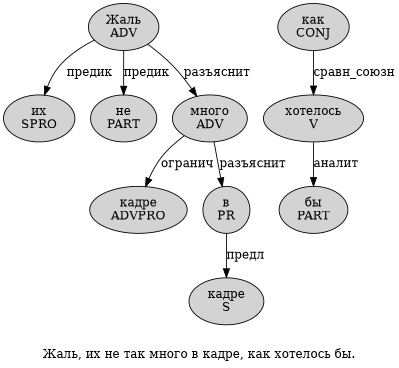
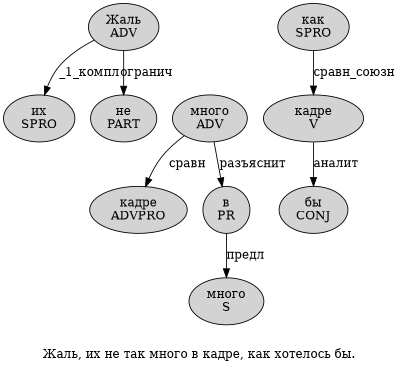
(314, 27) -> (314, 27)
(172, 65) -> none
(90, 73) -> (90, 73)
(147, 73) -> (147, 73)
(314, 118) -> (314, 118)
(188, 164) -> (188, 164)
(314, 210) -> (314, 210)
(226, 301) -> (226, 301)
